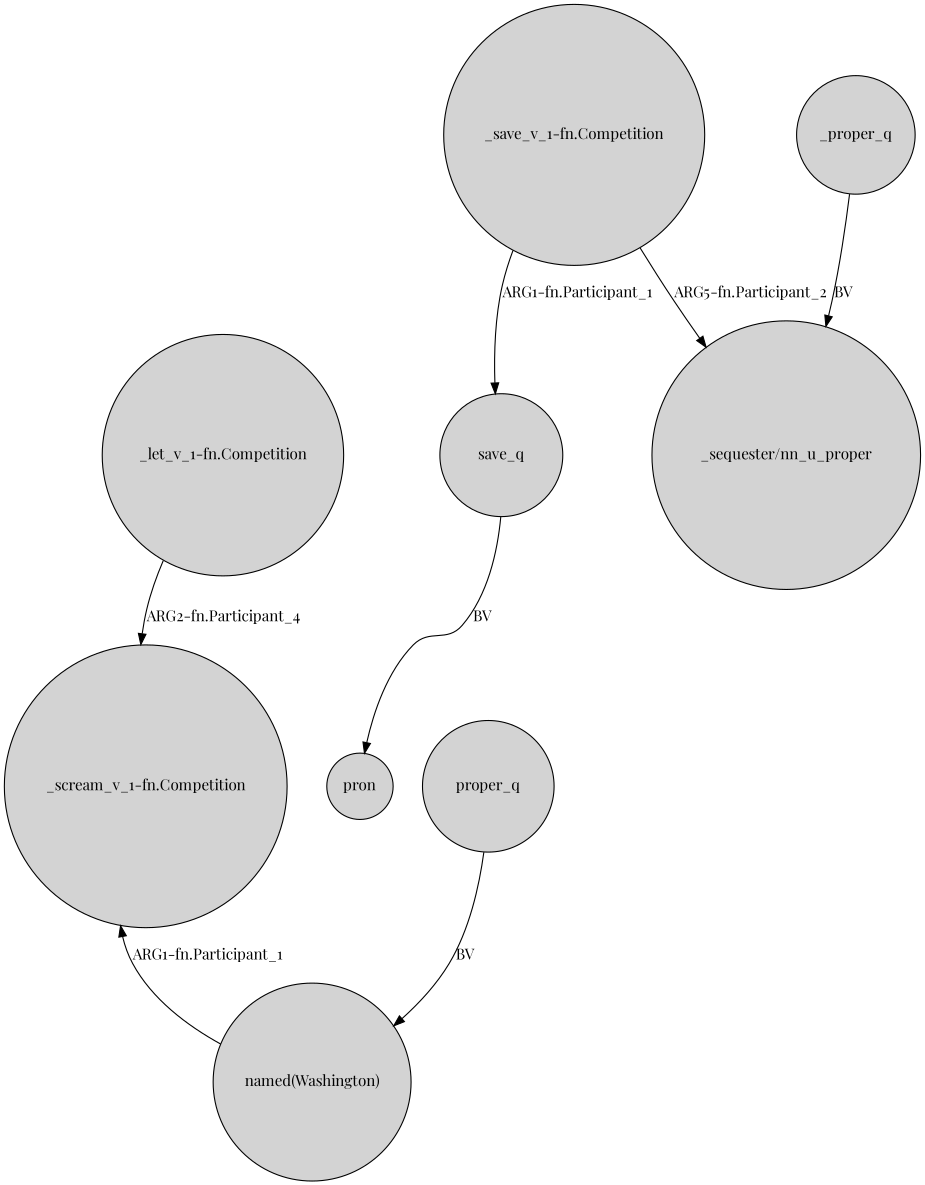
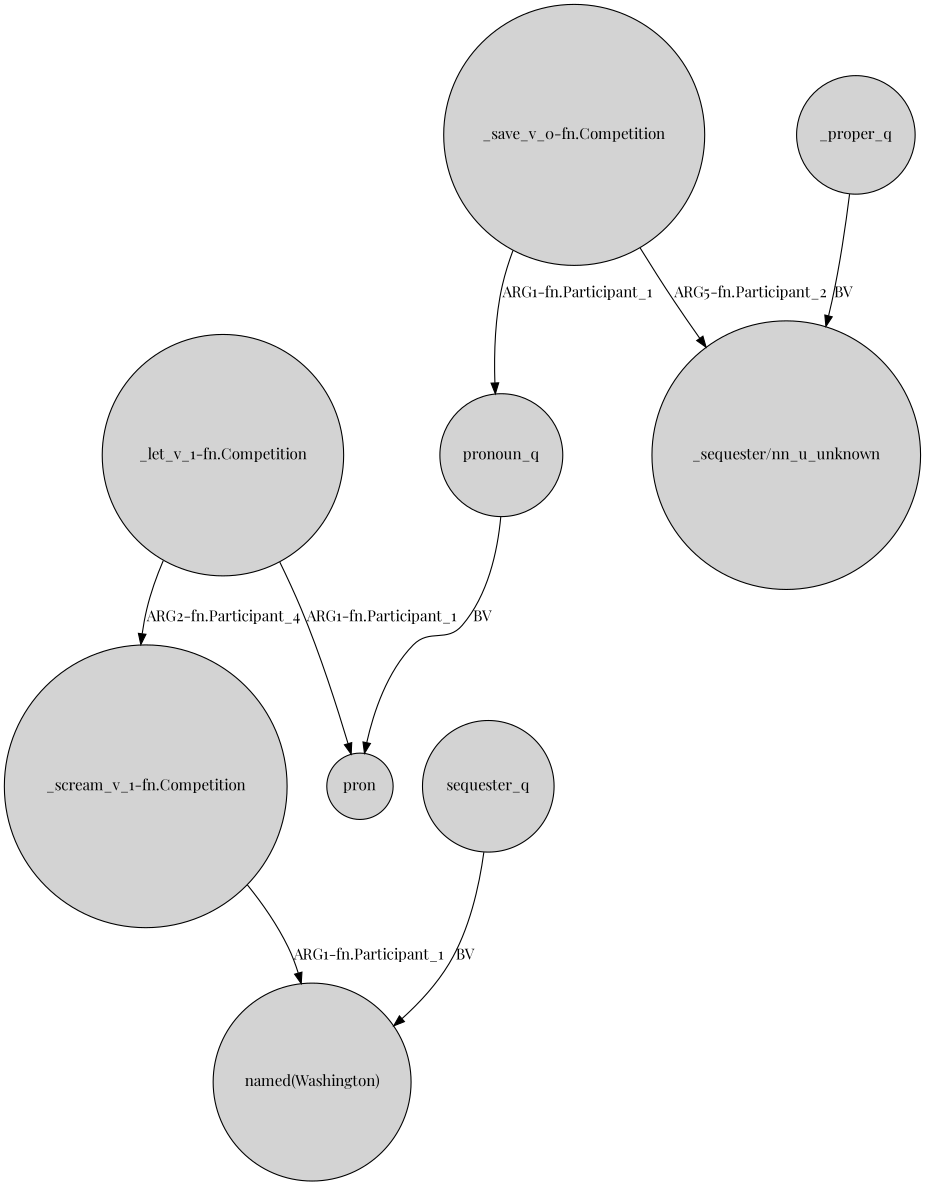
(574, 135) -> (574, 135)
(501, 455) -> (501, 455)
(786, 455) -> (786, 455)
none -> (318, 651)
(488, 786) -> (488, 786)
(160, 1000) -> (277, 927)
